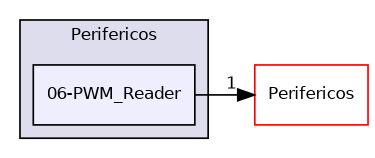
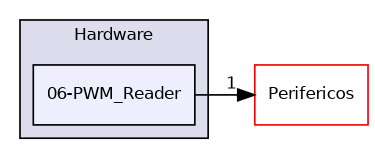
(114, 36) -> (114, 36)
